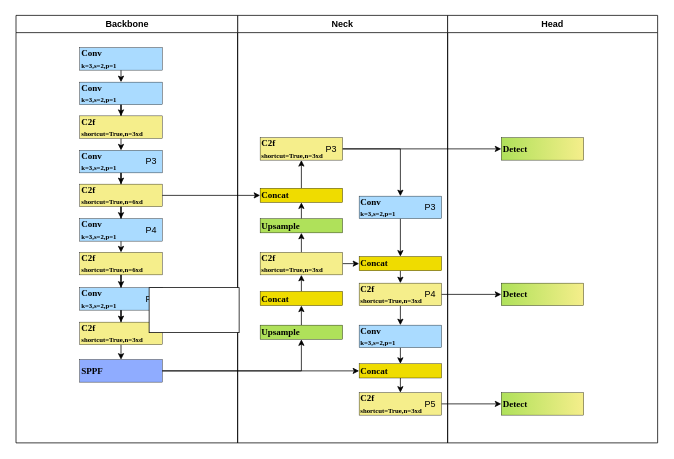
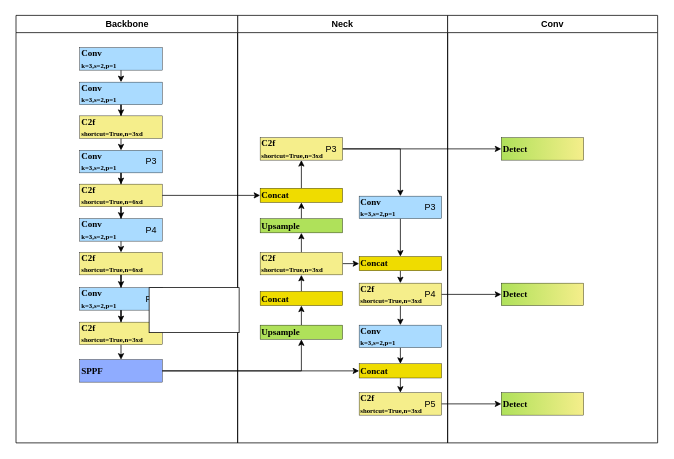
(552, 24) -> (552, 24)
